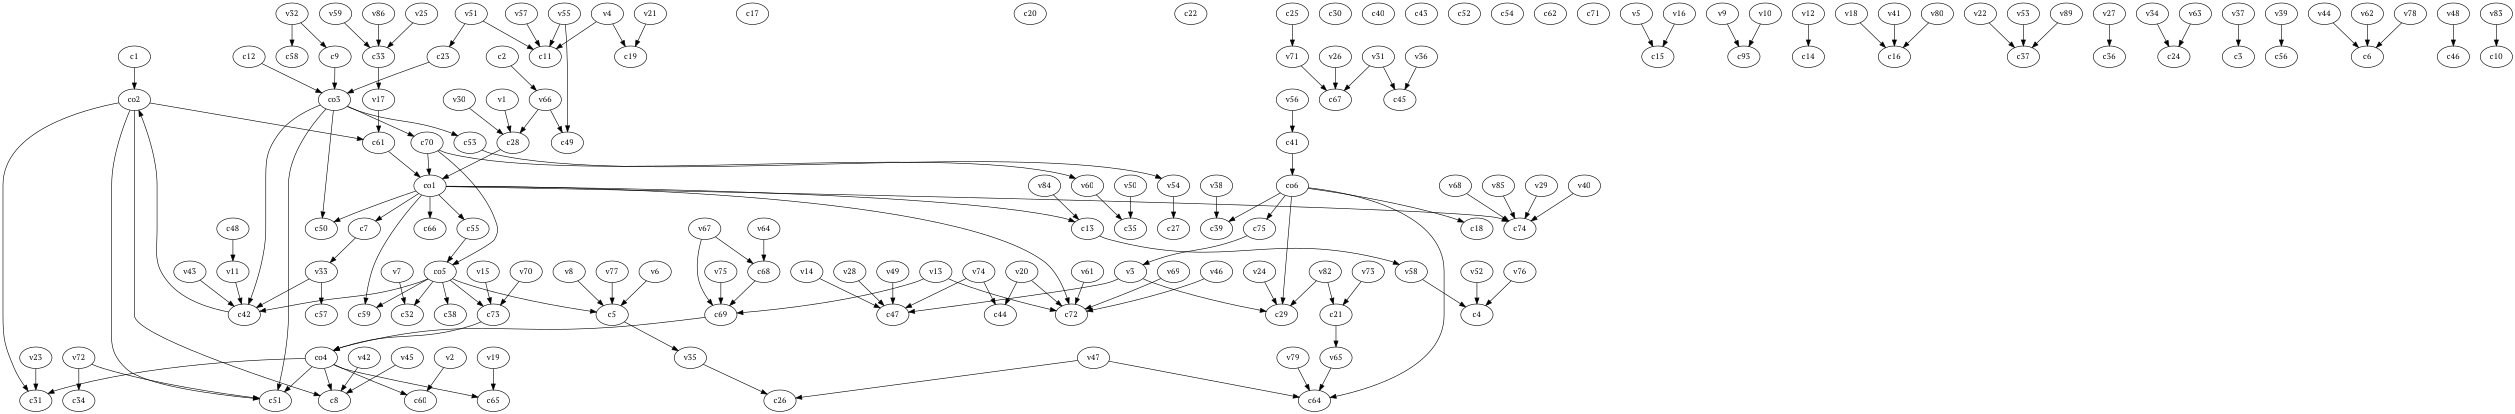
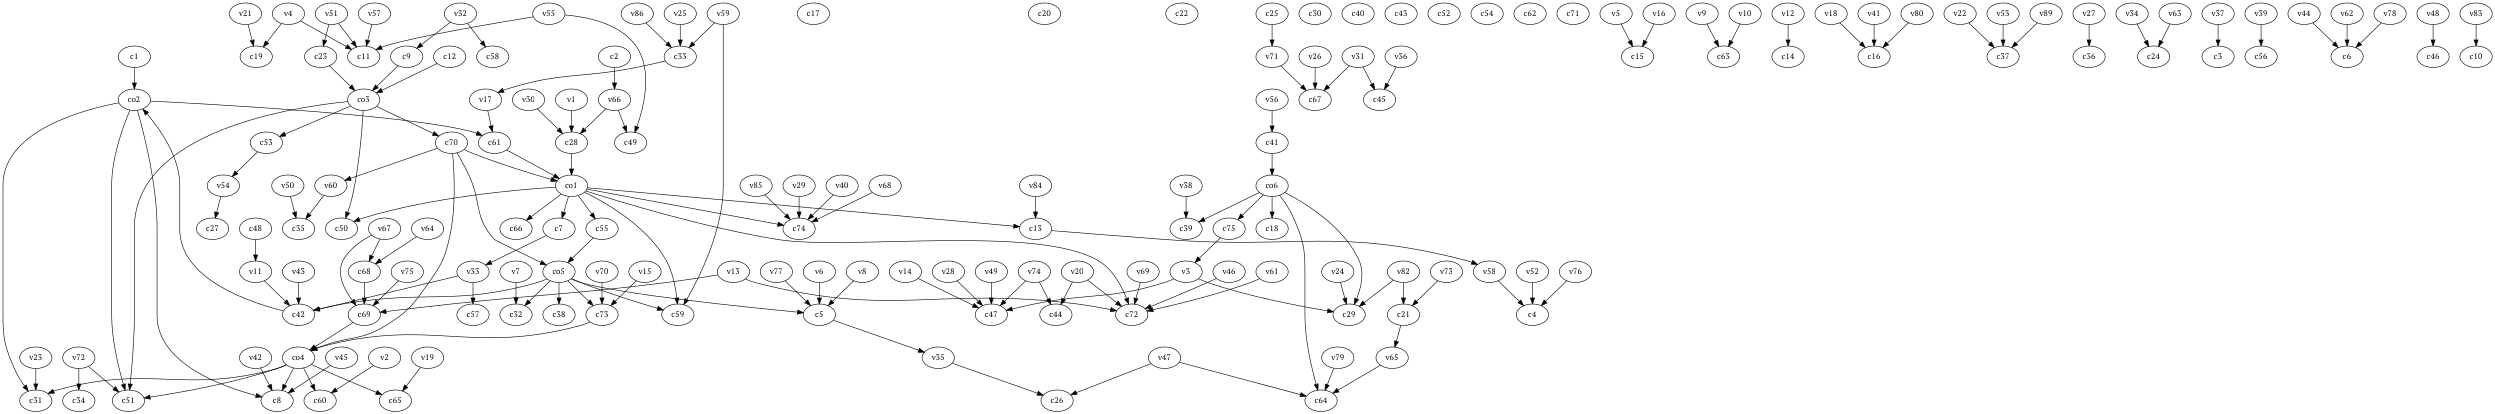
(1744, 57) -> (1724, 57)
none -> (723, 165)
(266, 190) -> none
none -> (433, 277)
